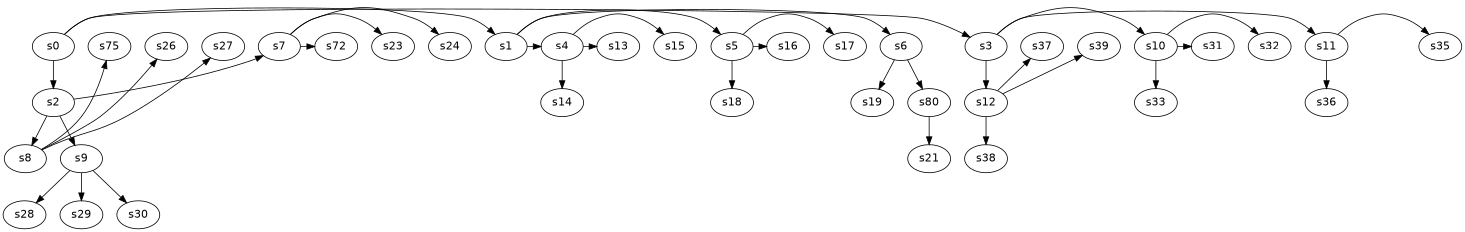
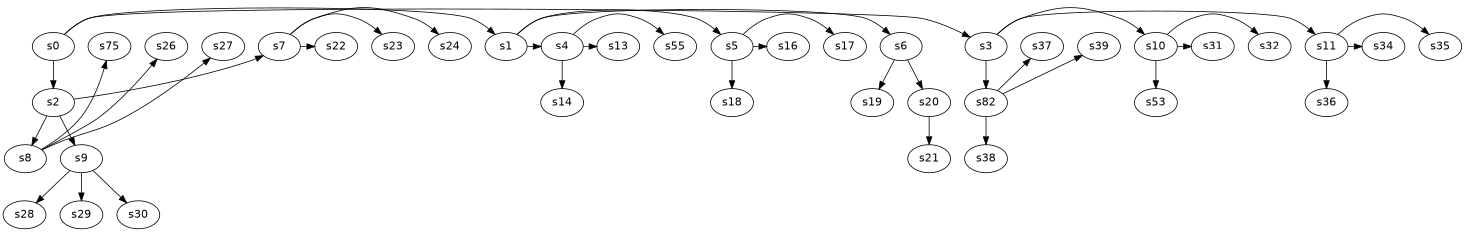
(336, 47) -> (336, 47)
(675, 47) -> (675, 47)
none -> (1383, 47)
(929, 103) -> (929, 103)
(986, 103) -> (986, 103)
(1156, 103) -> (1156, 103)
